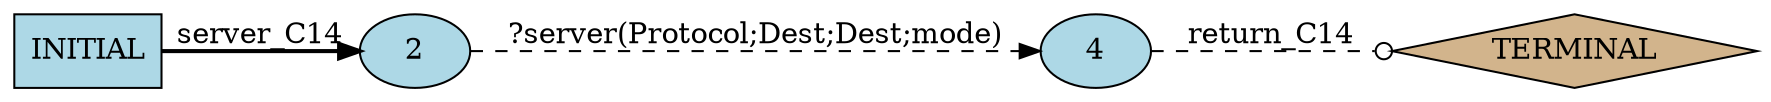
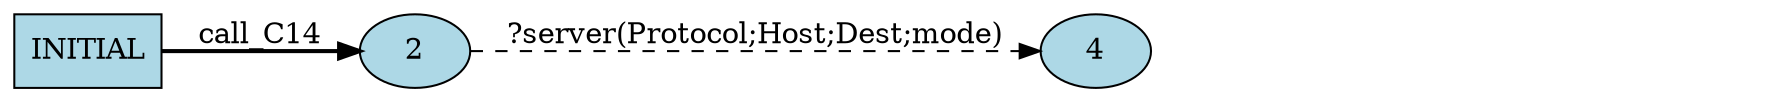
(261, 36) -> (261, 36)
(755, 36) -> (755, 36)
(1575, 51) -> none
